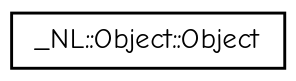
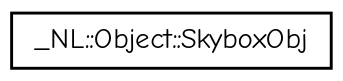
(148, 41) -> (171, 41)
